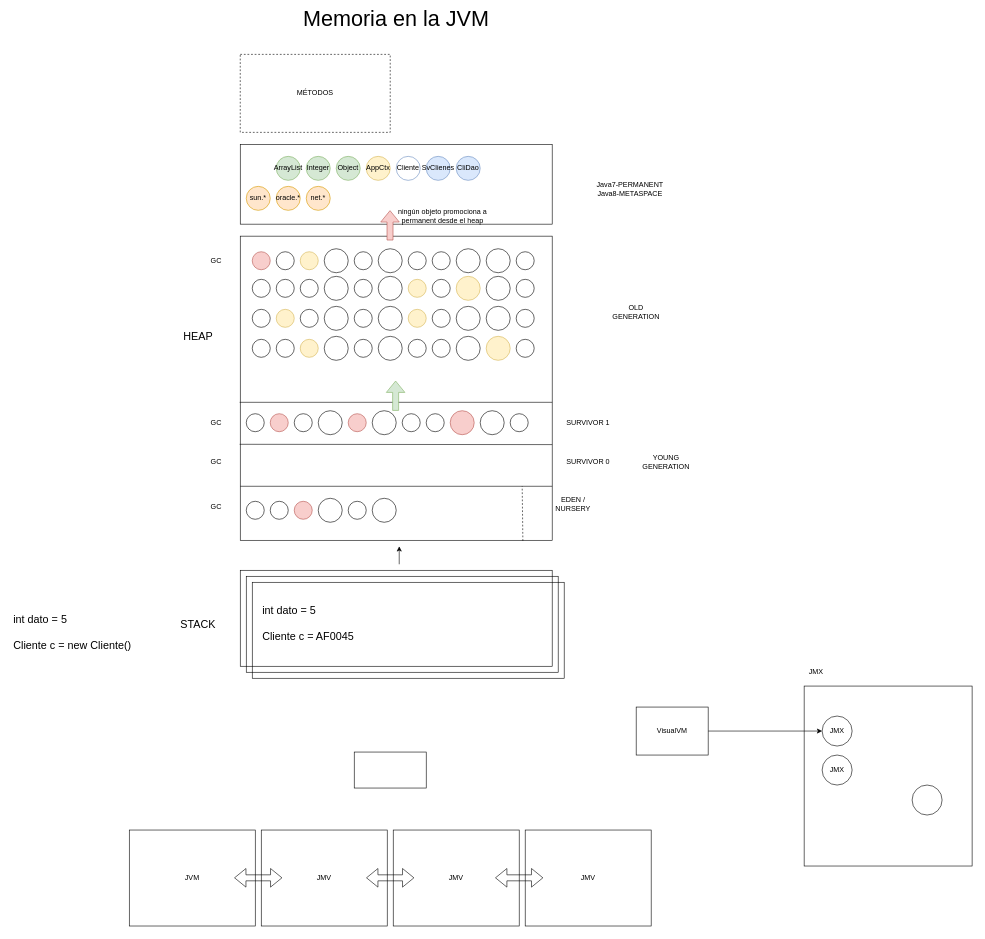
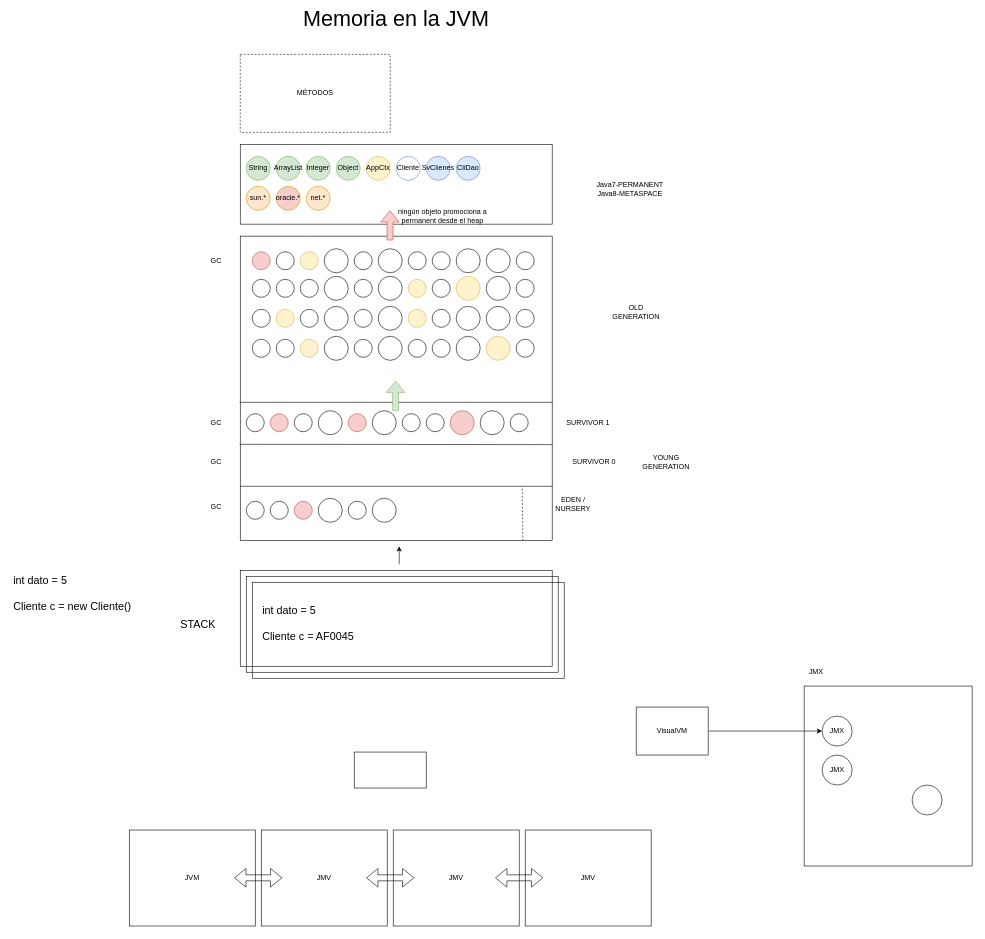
none -> (258, 168)
(288, 198) -> (288, 198)
(198, 336) -> none
(588, 462) -> (594, 462)
(81, 633) -> (81, 594)
